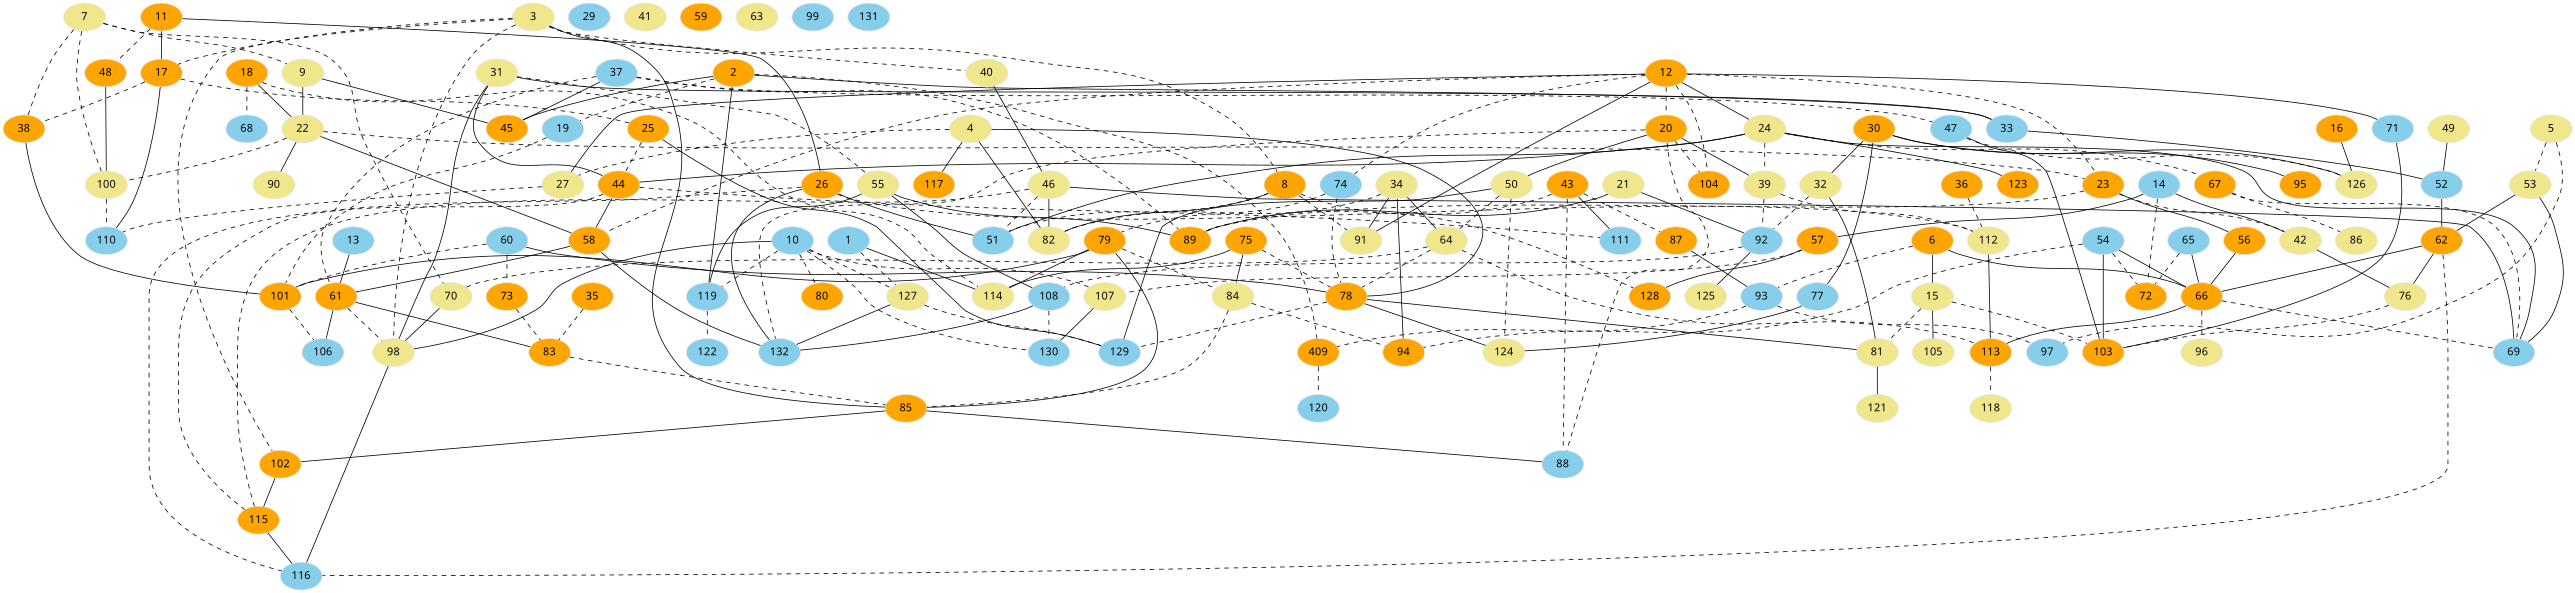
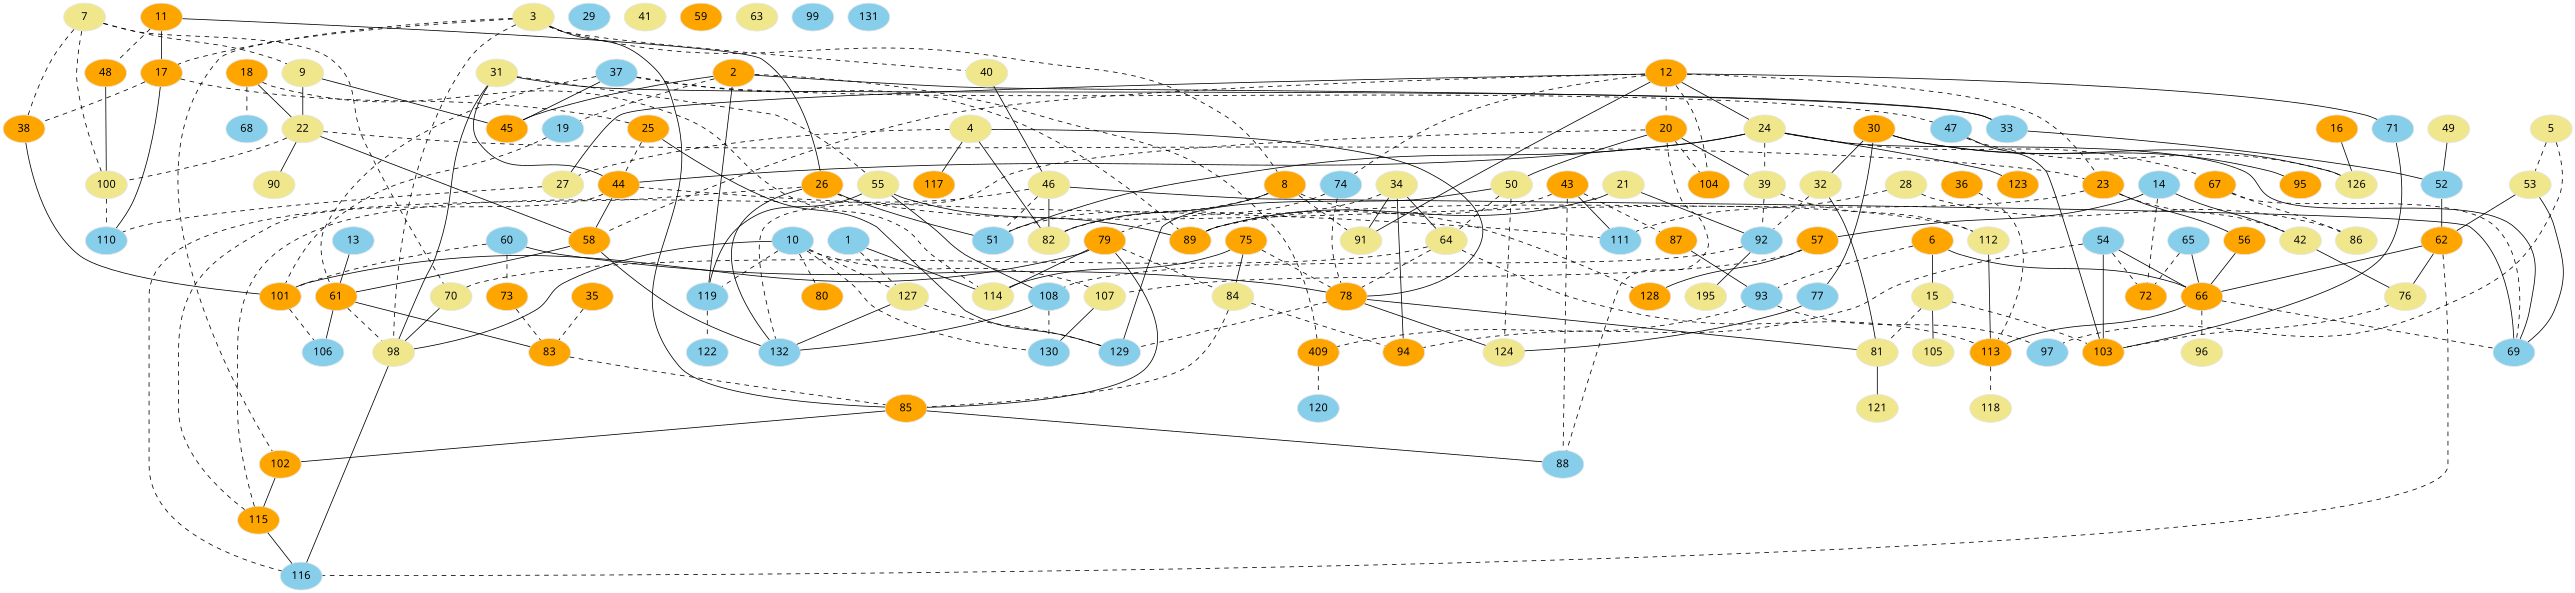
none -> (1906, 185)
(1975, 213) -> (2023, 259)
(1706, 297) -> (1706, 297)
